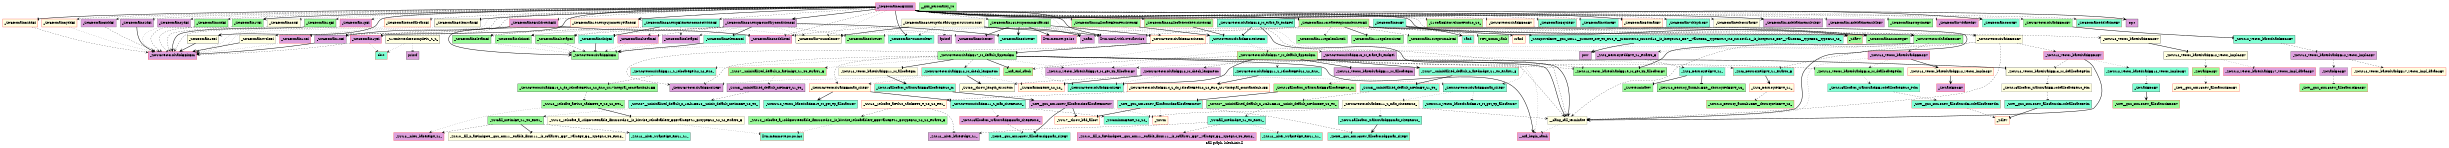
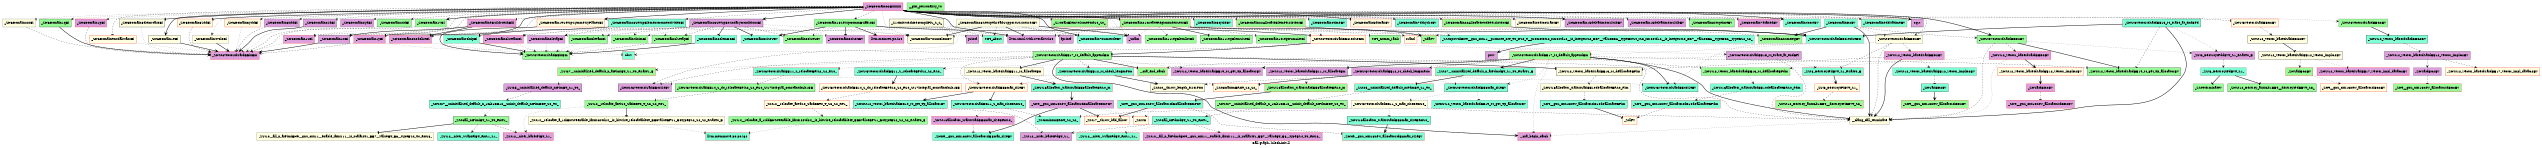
none -> (993, 39)
(1468, 39) -> none
none -> (2040, 104)
